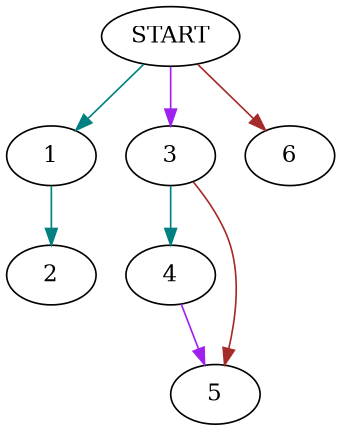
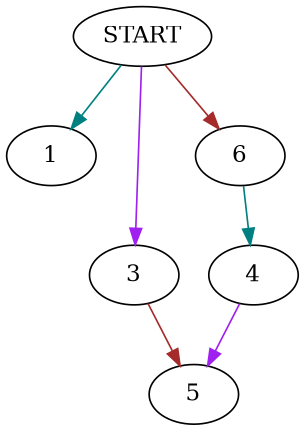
(171, 207) -> (246, 207)
(51, 275) -> none
